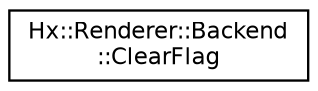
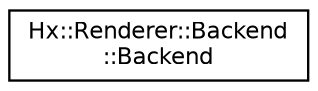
(159, 46) -> (159, 46)
